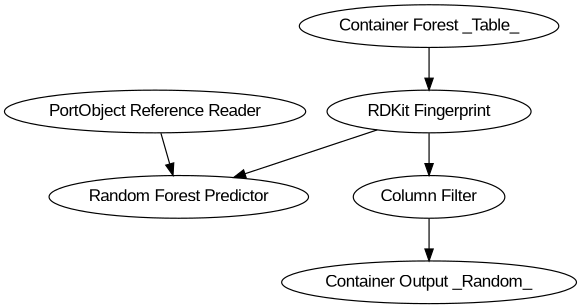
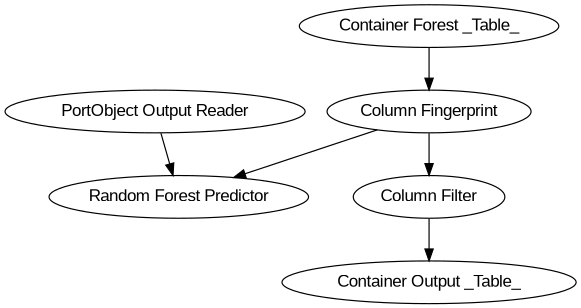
(155, 111) -> (155, 111)
(429, 111) -> (429, 111)
(429, 282) -> (429, 282)
